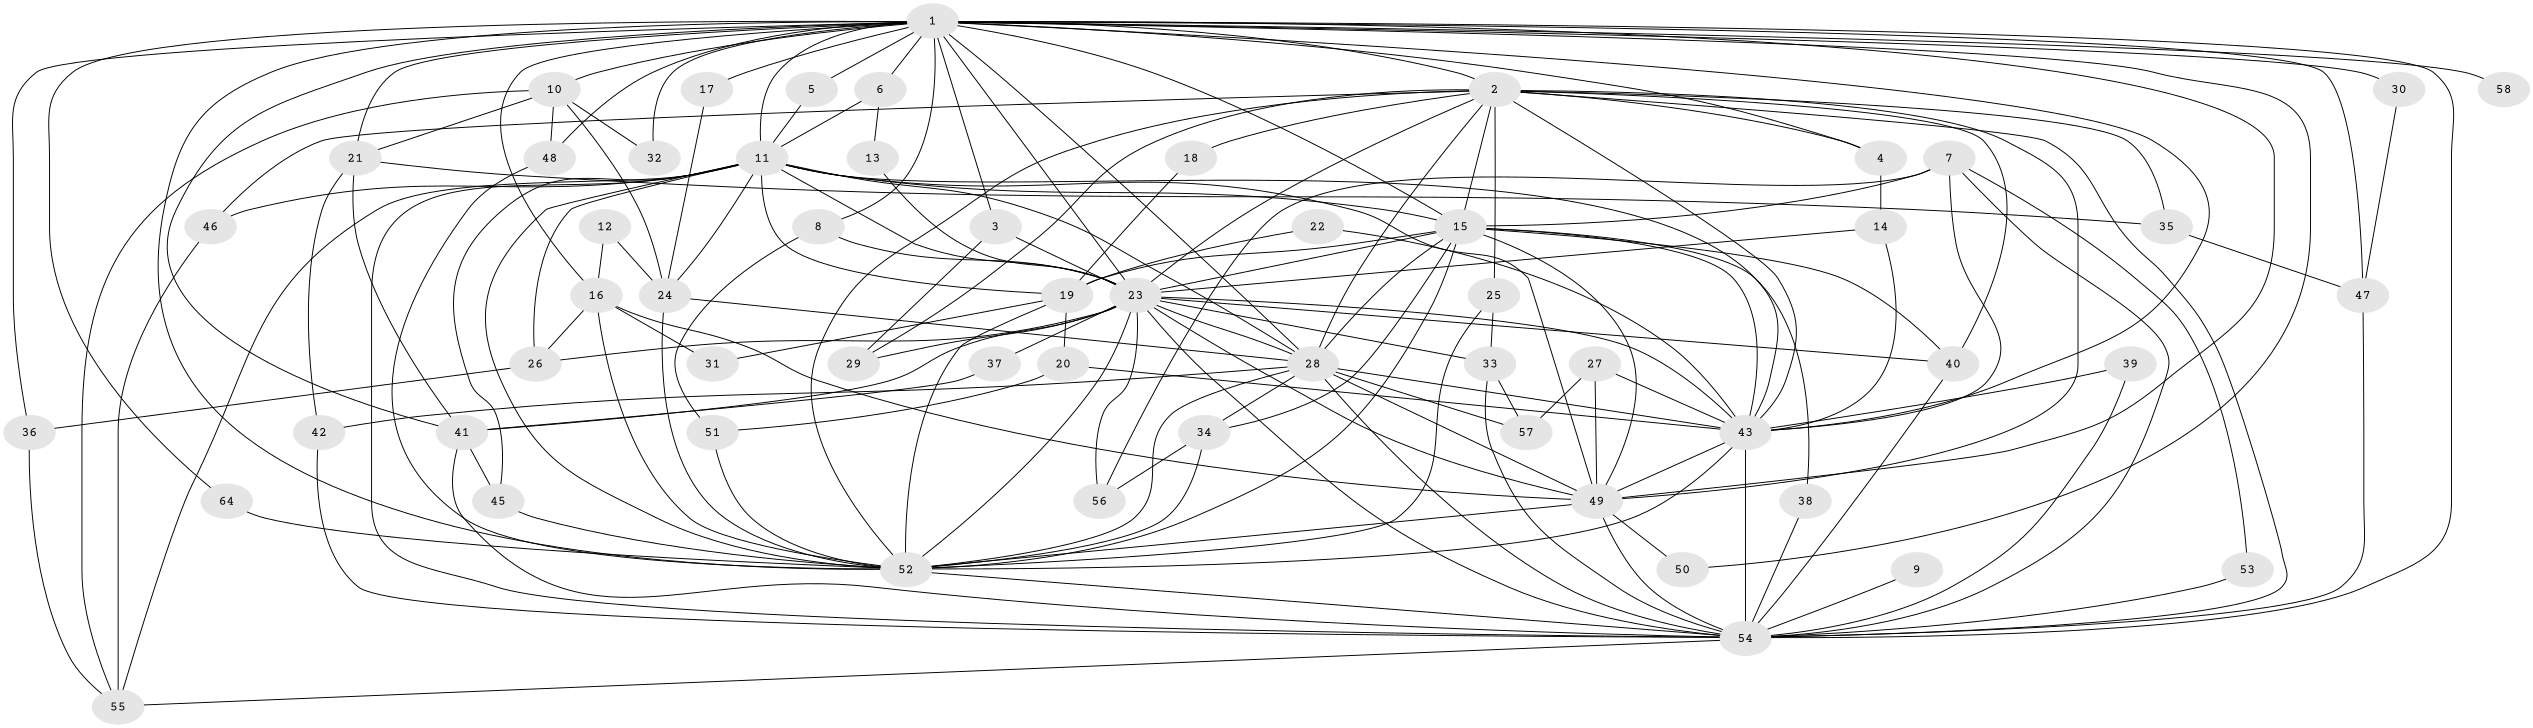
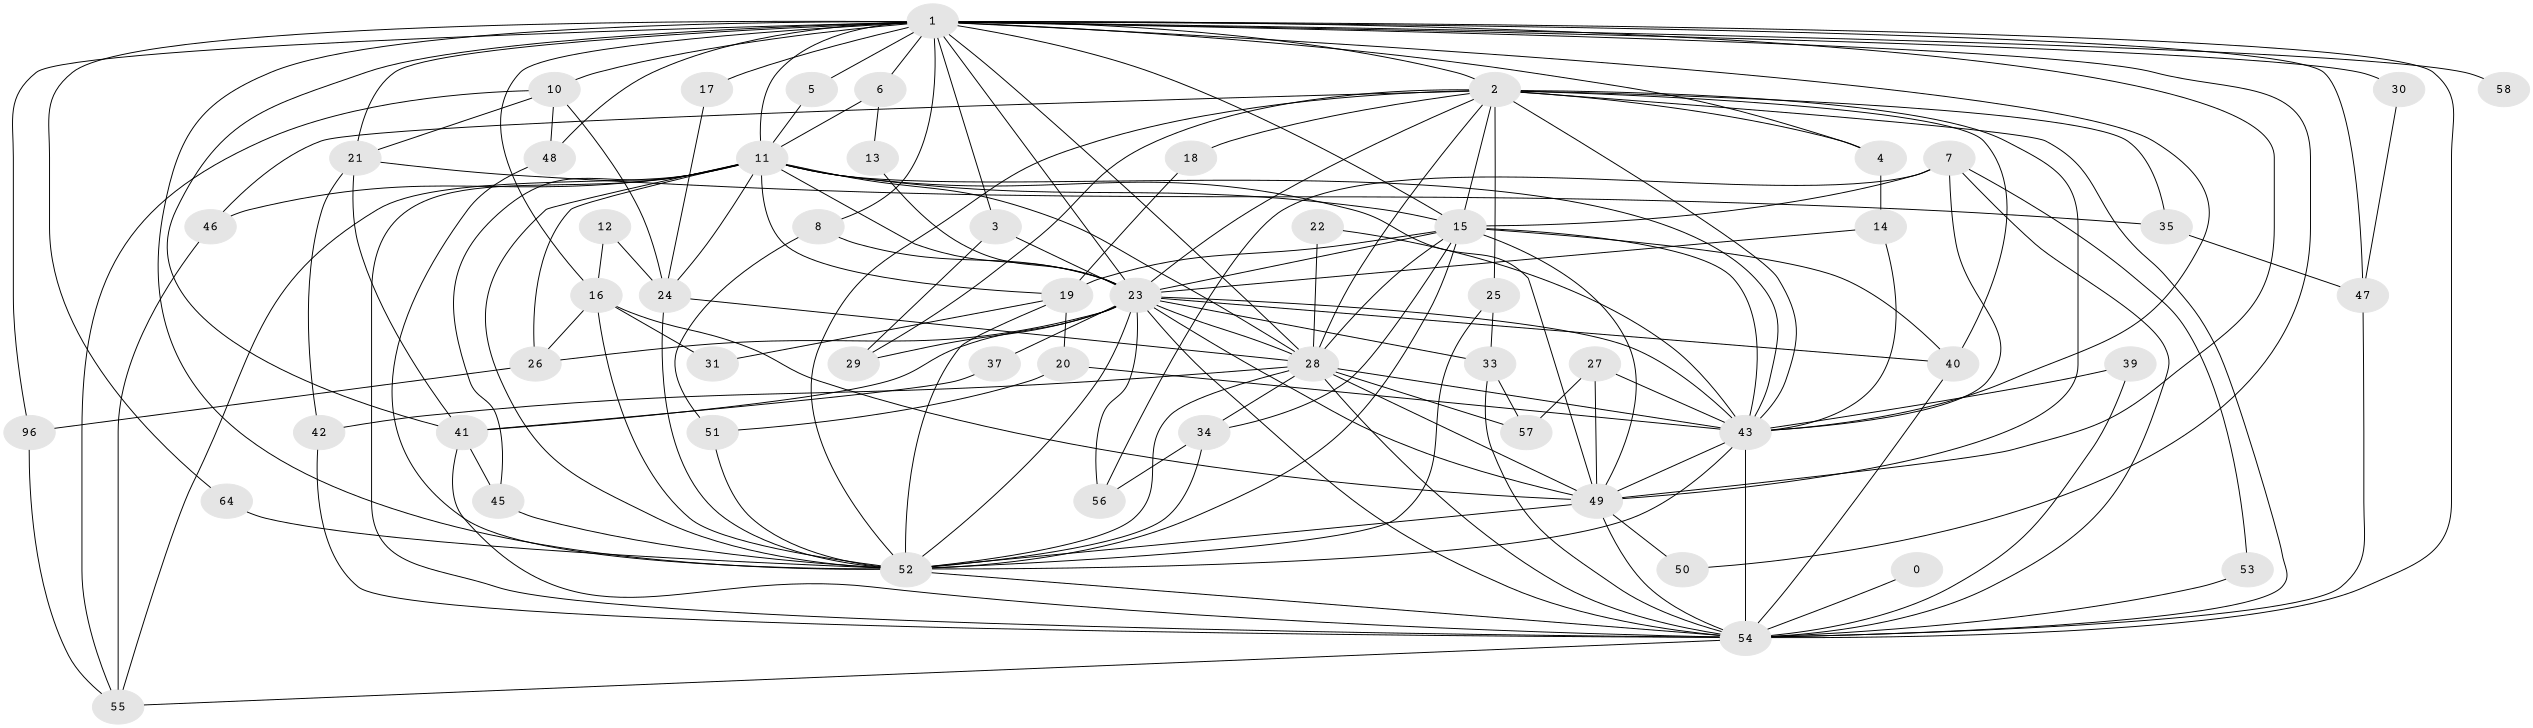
(655, 158) -> none
(1204, 250) -> (1315, 295)
(30, 433) -> (30, 433)
(1806, 501) -> none
(1917, 570) -> (1917, 570)
